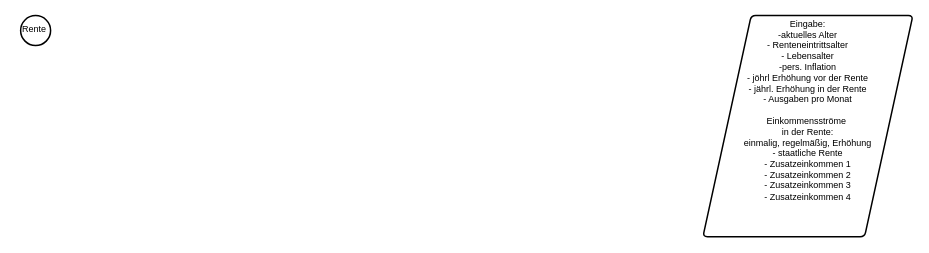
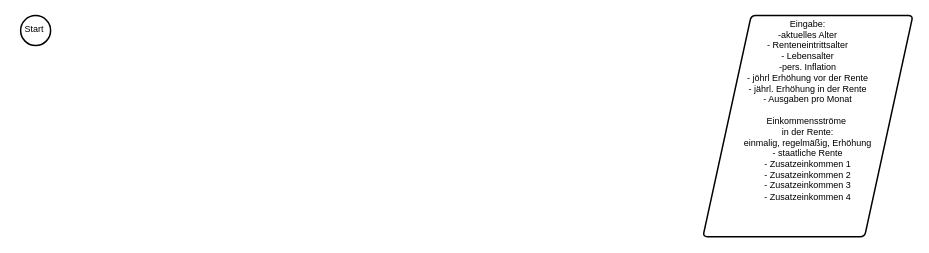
(35, 30) -> (35, 30)
